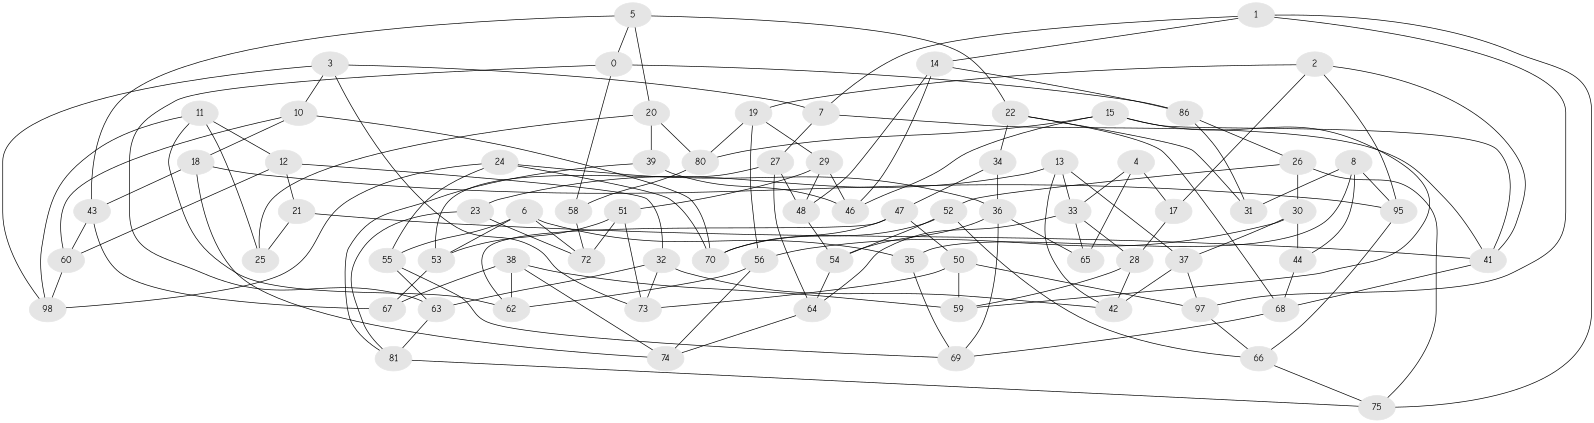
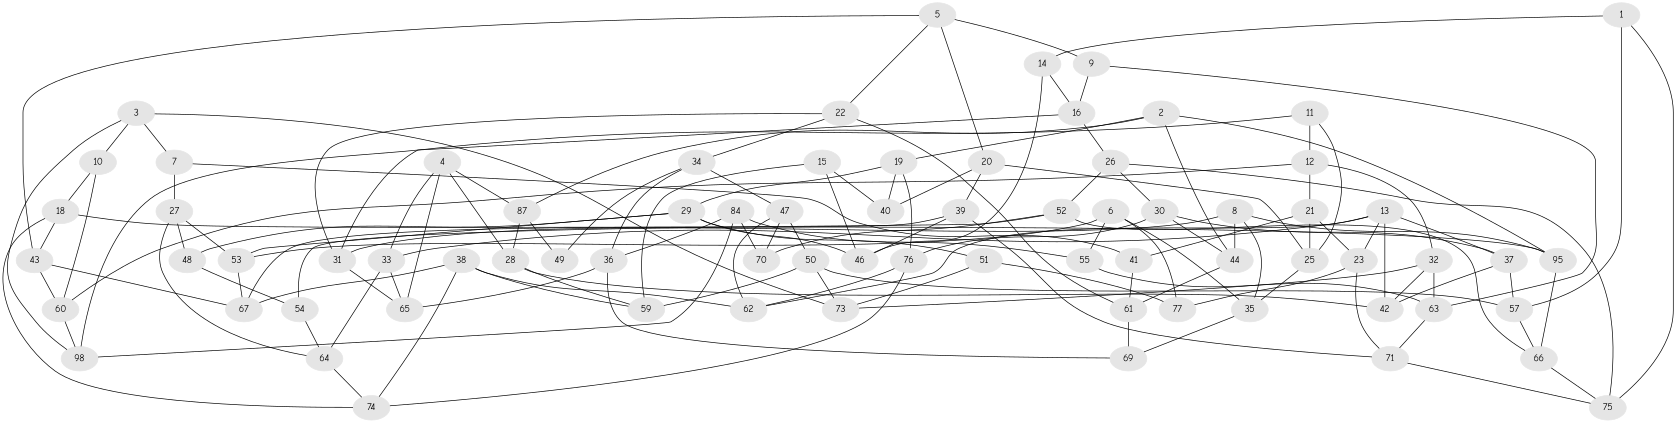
(1026, 31) -> none
(614, 64) -> (1092, 64)
(1185, 113) -> (1077, 113)
(1479, 118) -> (1190, 183)
(1353, 130) -> none
(875, 143) -> none
(532, 152) -> none
(500, 162) -> (736, 211)
(700, 162) -> (886, 211)
(574, 211) -> none
(1174, 211) -> (522, 211)
none -> (584, 228)
(1096, 230) -> (476, 211)
(917, 237) -> none
none -> (1336, 238)
(490, 242) -> (459, 231)
none -> (560, 261)
(586, 261) -> (1178, 310)
(760, 261) -> (909, 261)
none -> (1289, 278)
(275, 285) -> (944, 263)
none -> (375, 288)
(1200, 310) -> (1514, 310)
(1281, 310) -> (1128, 310)
(661, 343) -> none
(393, 359) -> (1390, 359)
